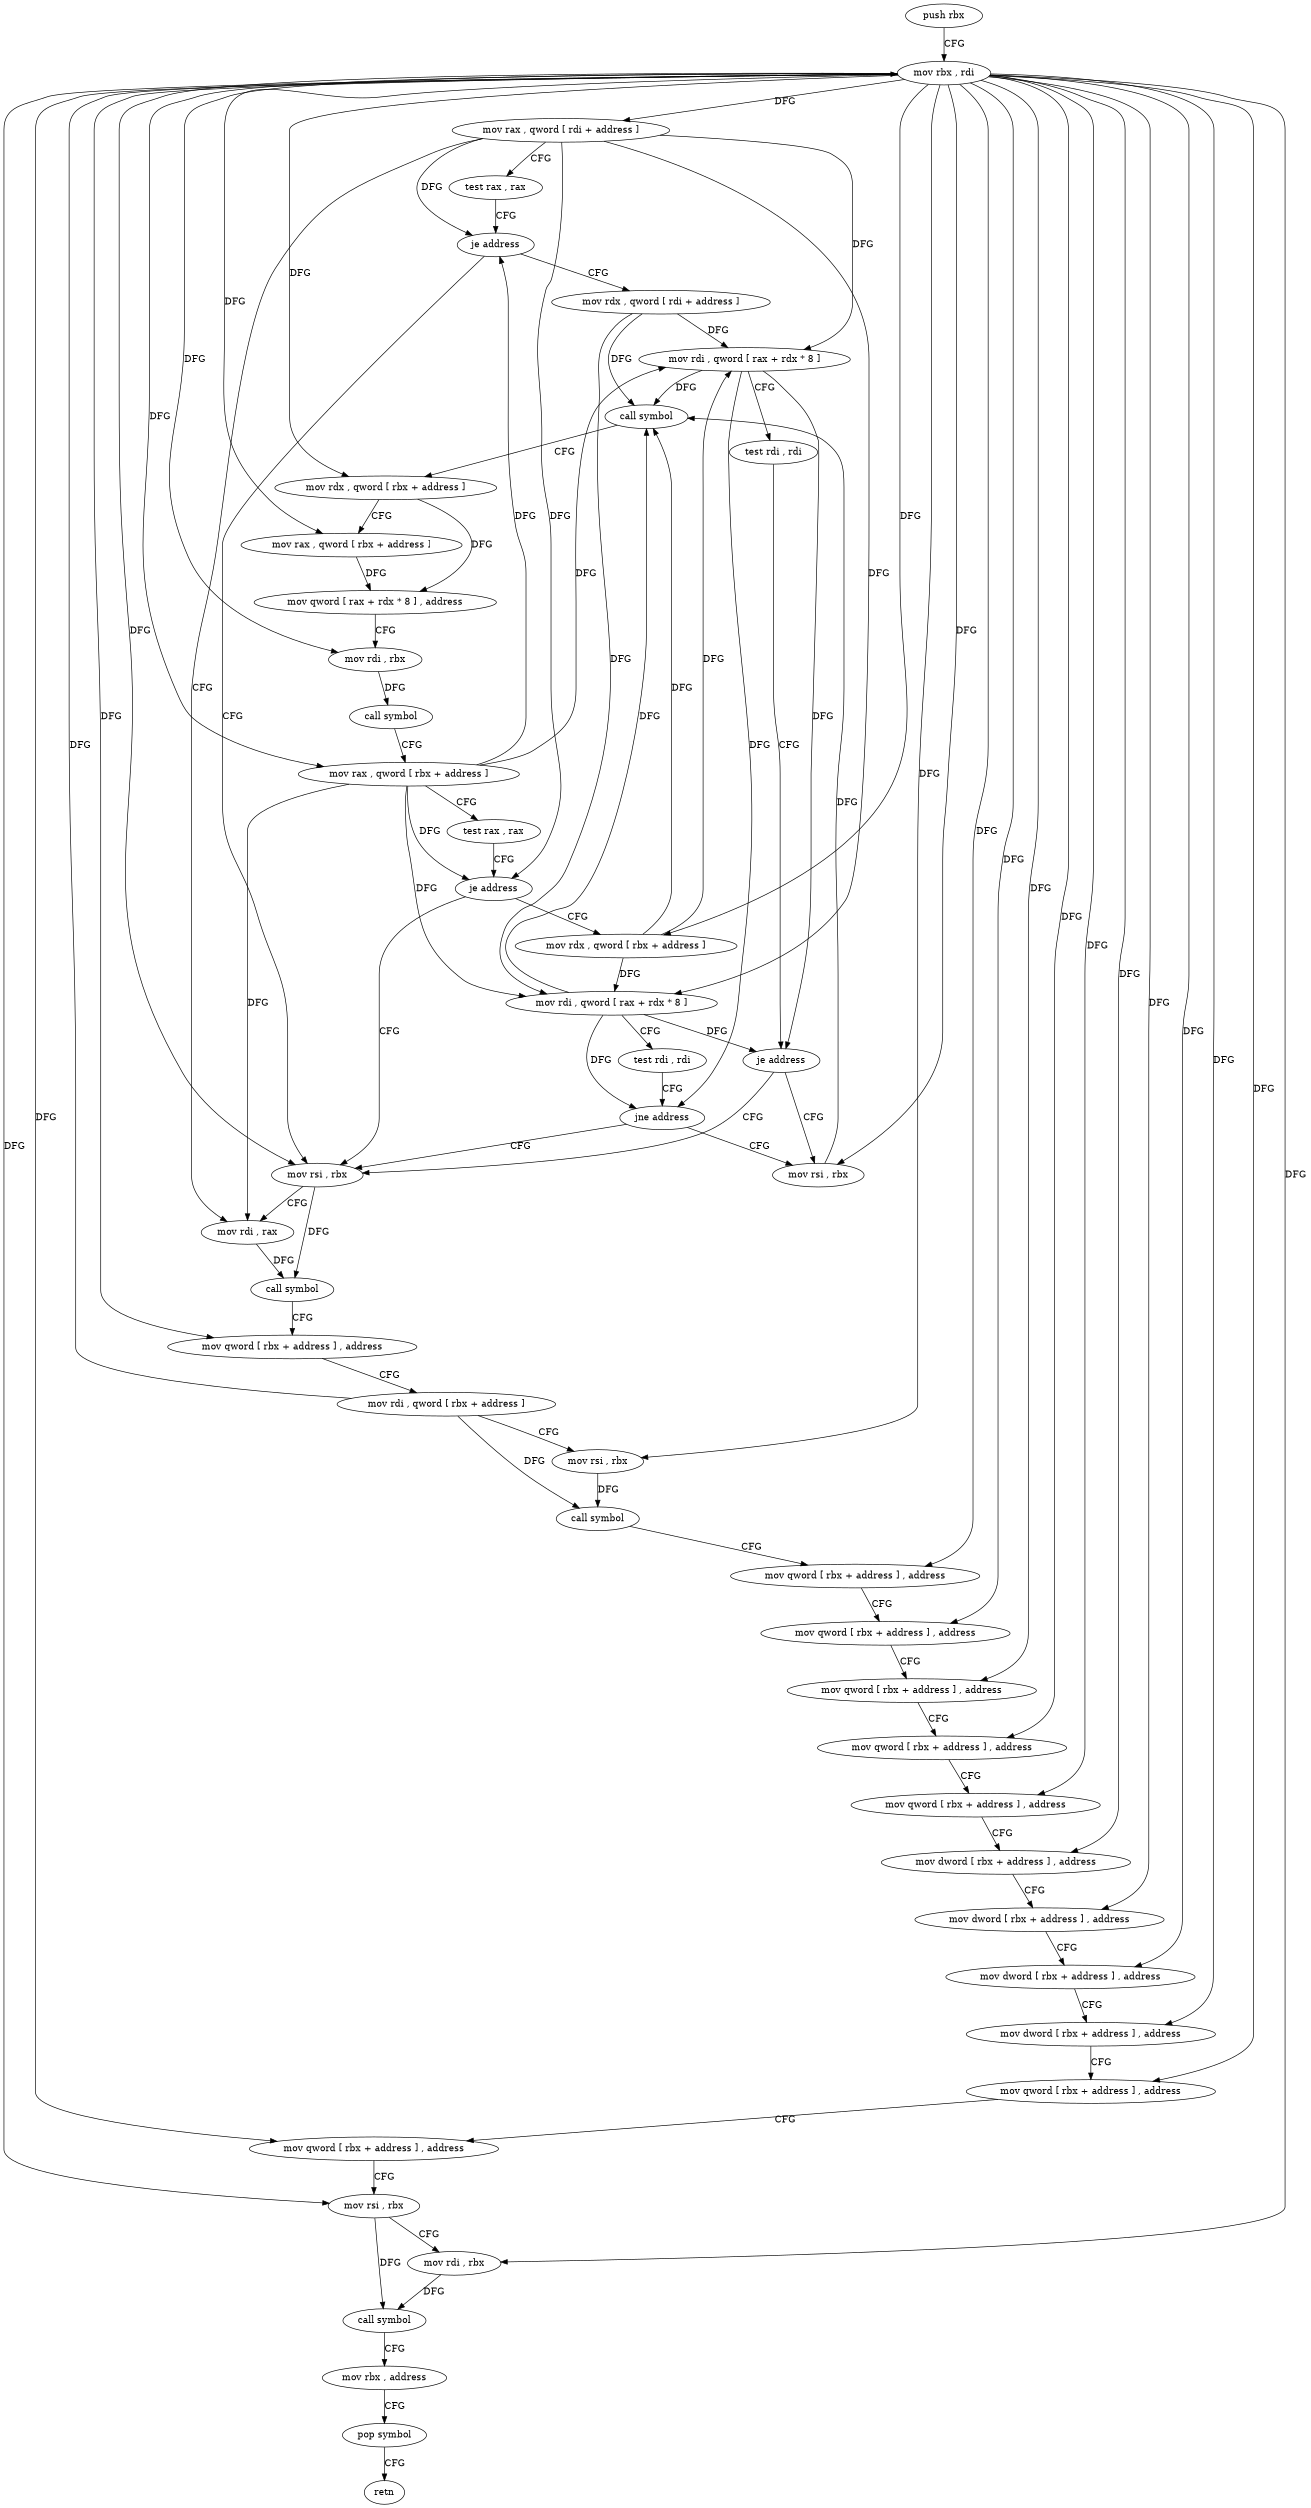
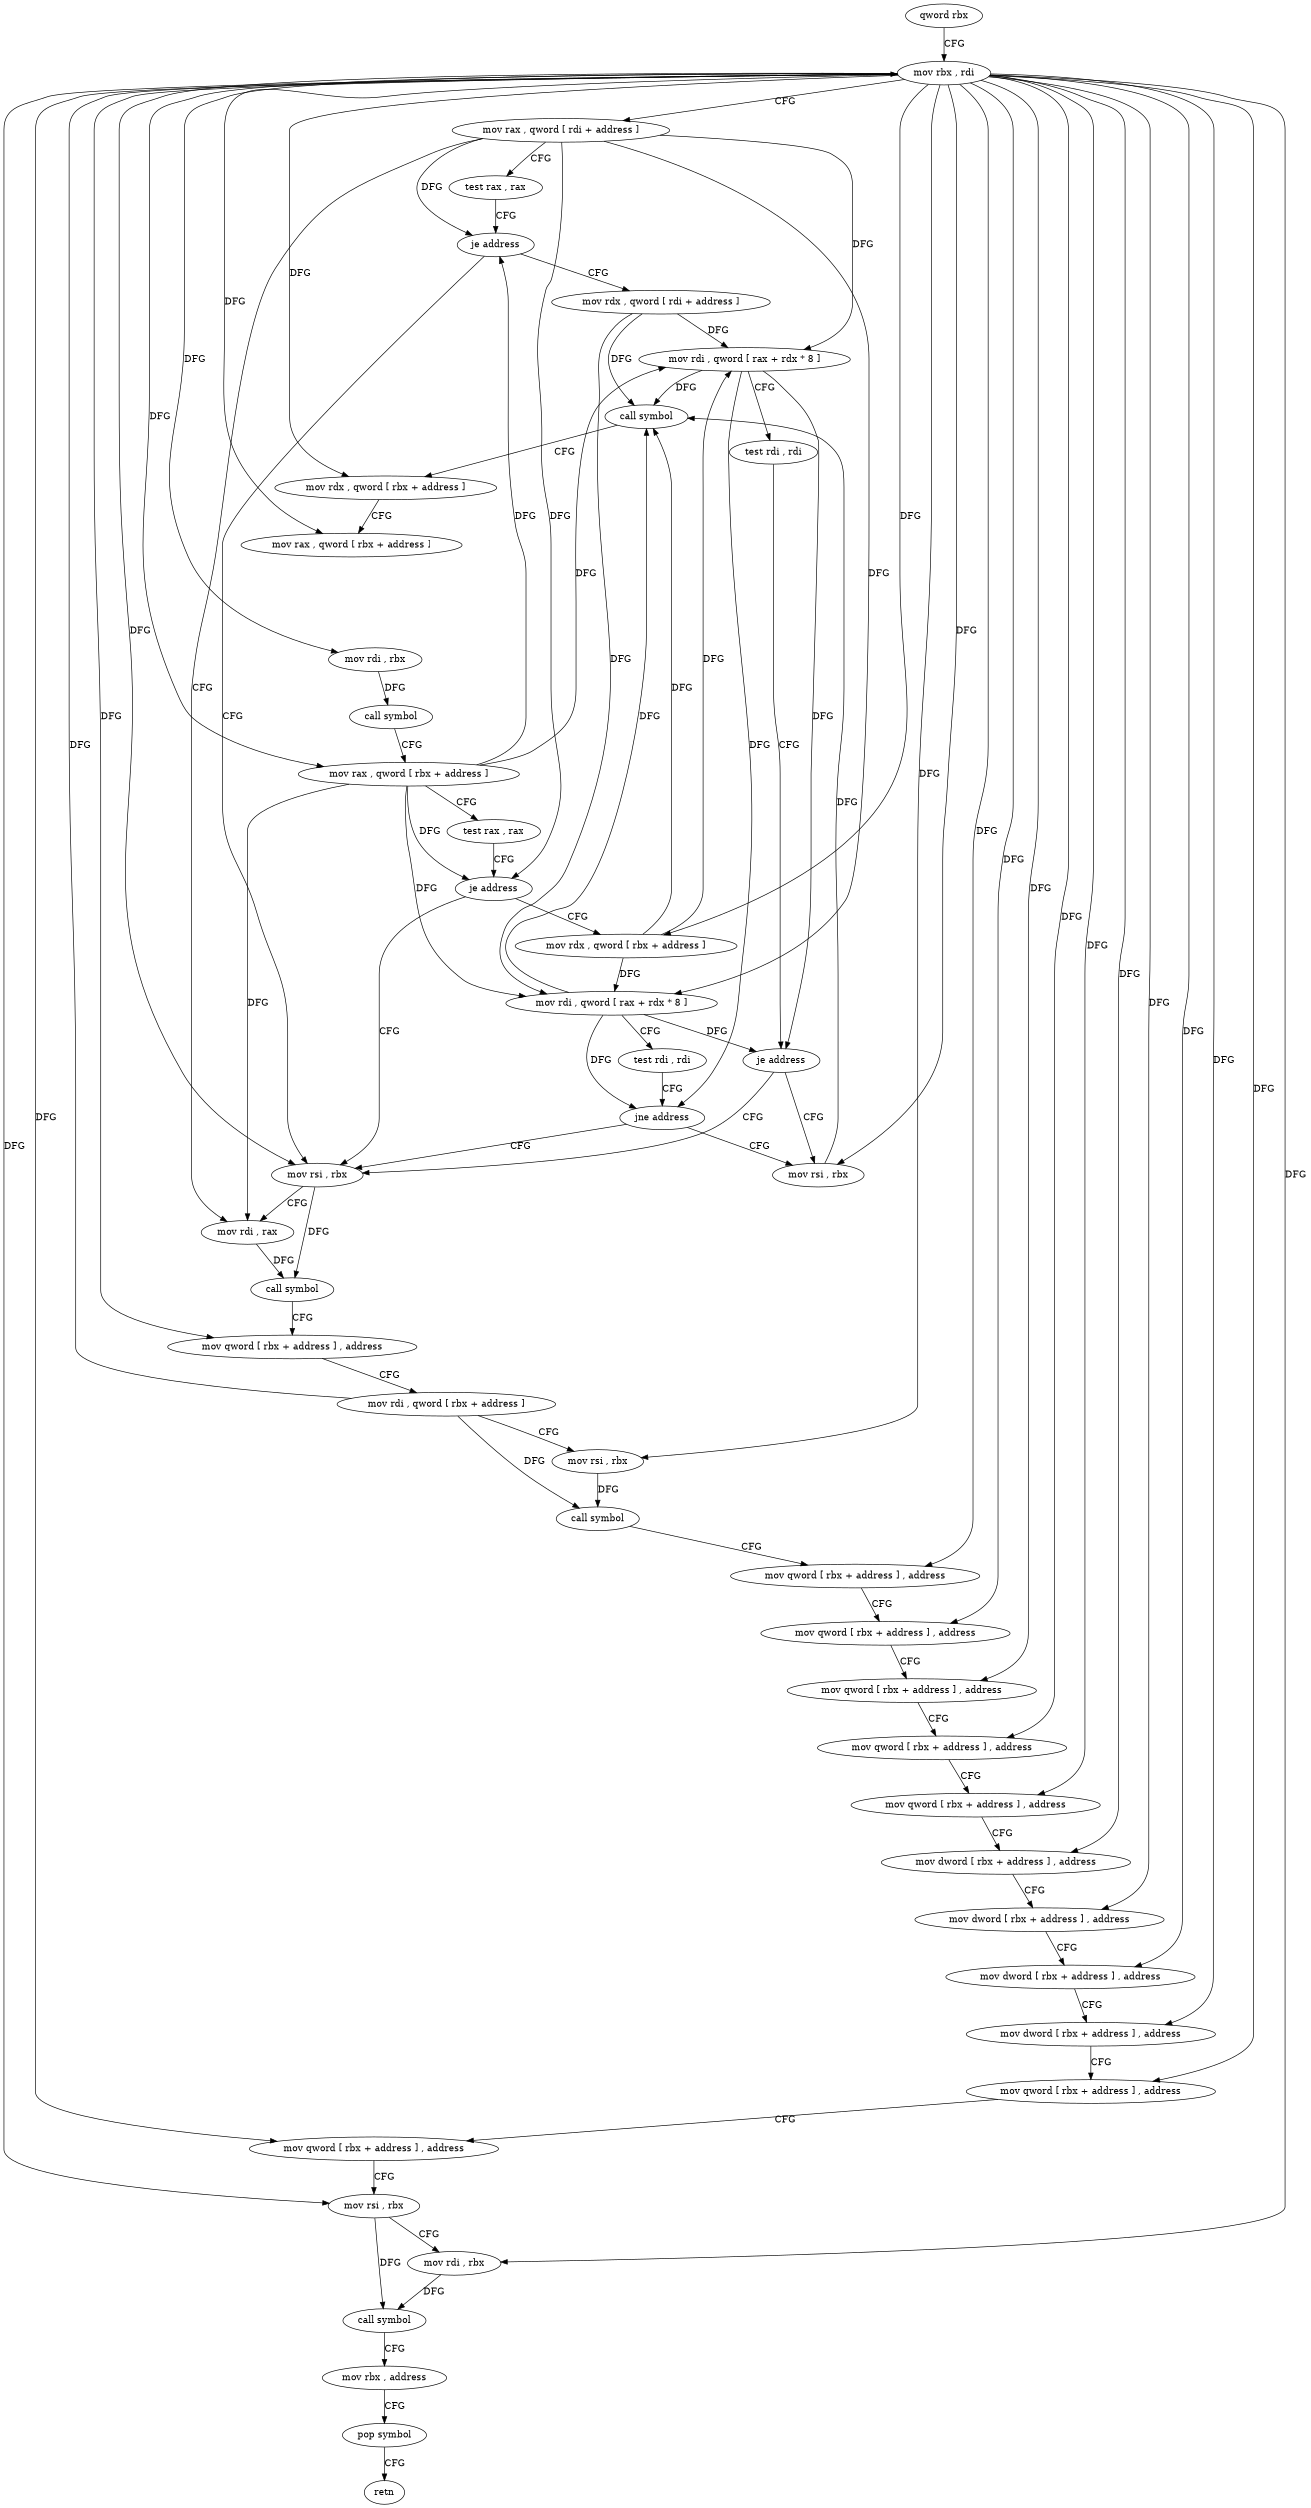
(944, 16) -> (944, 16)
(785, 102) -> (785, 102)
(375, 602) -> none
